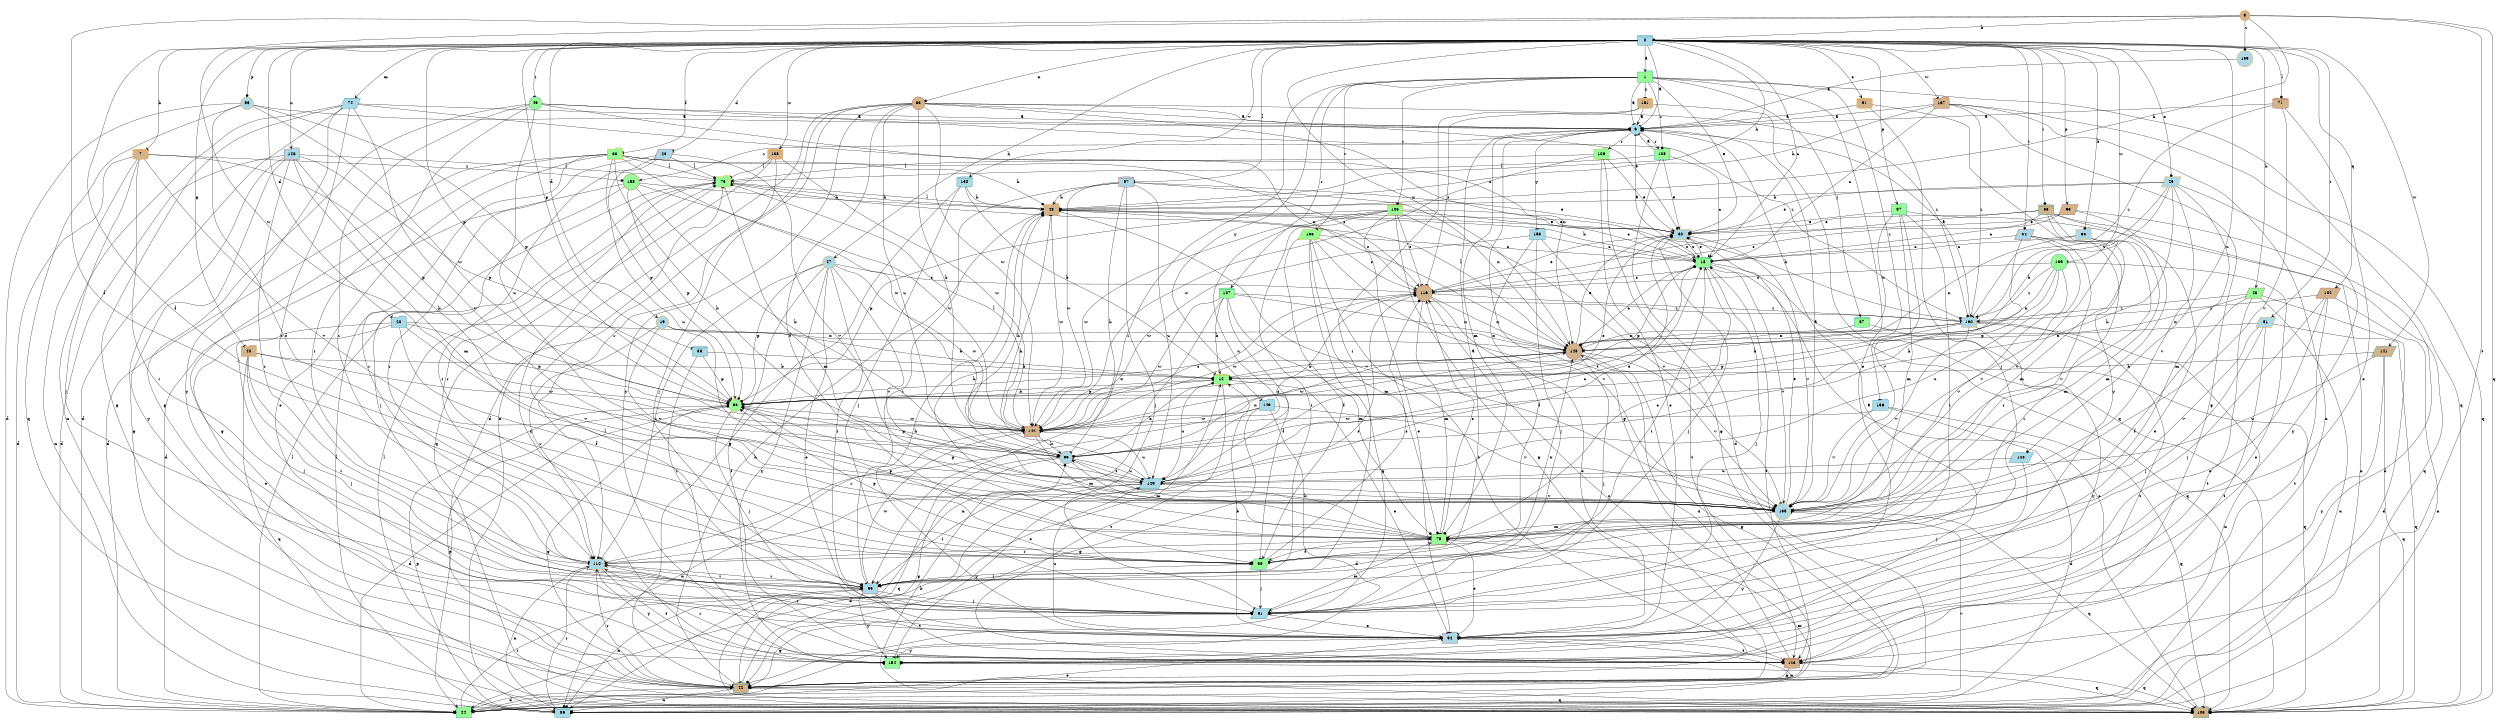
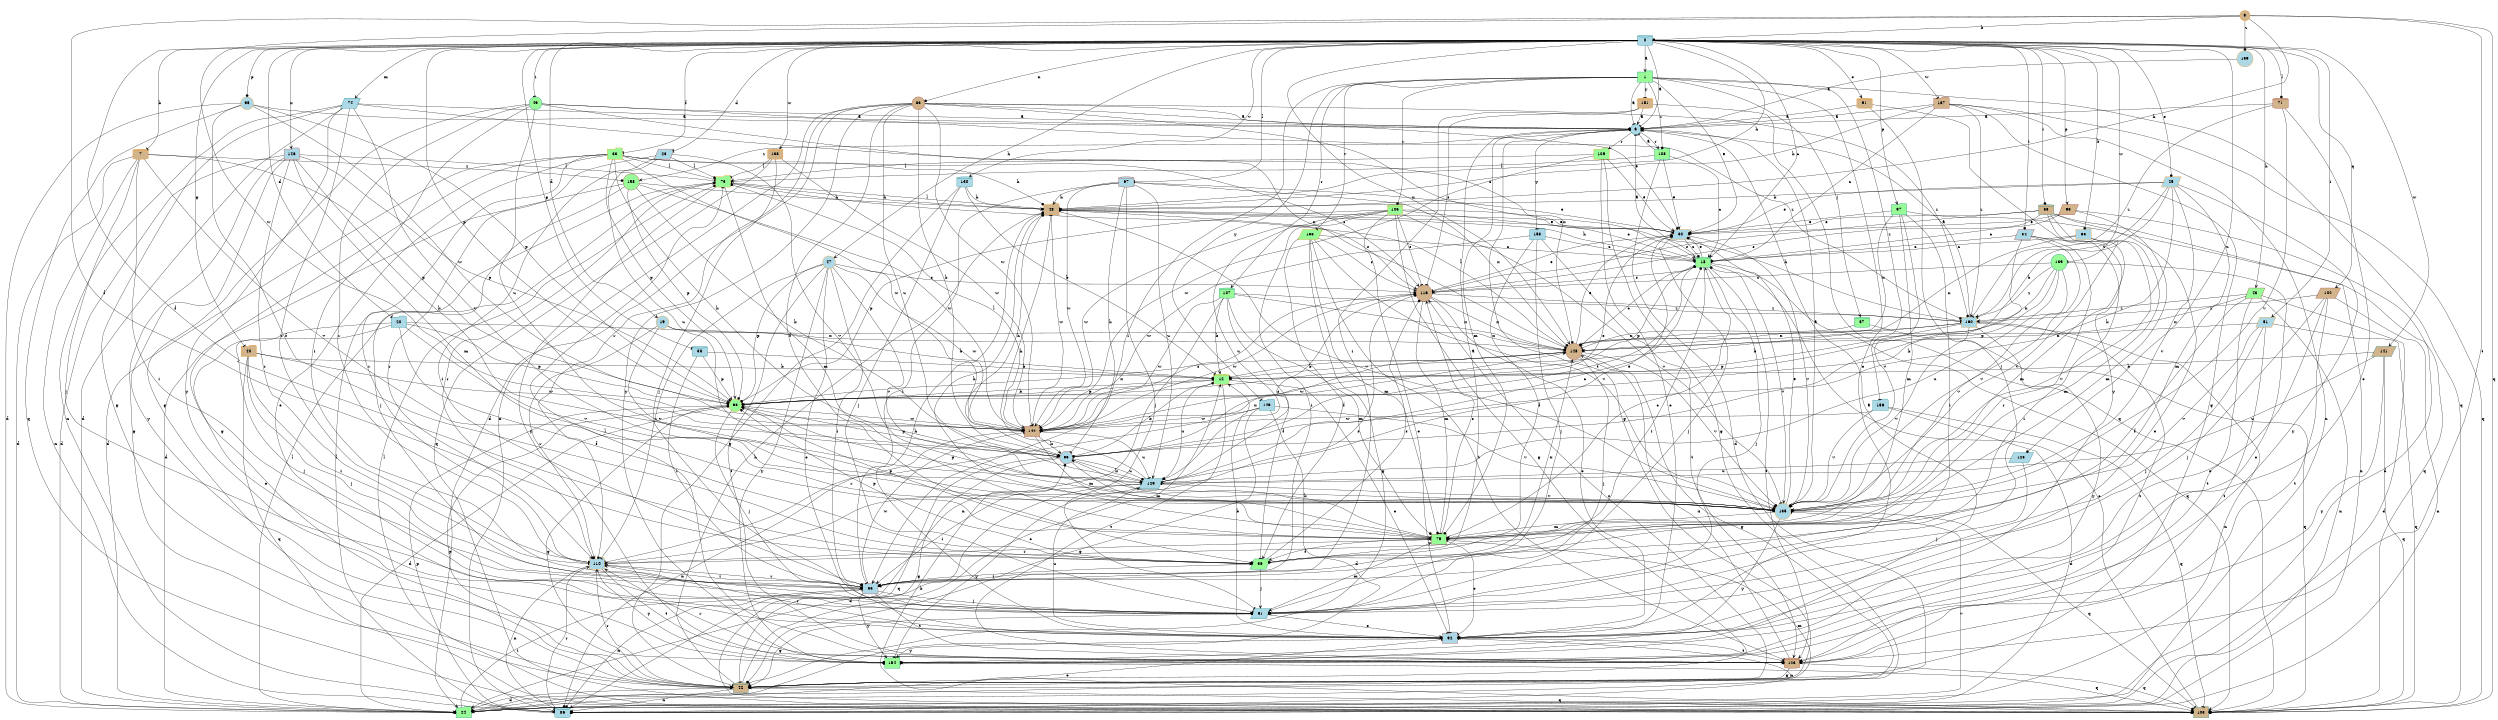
(988, 259) -> (988, 259)
(1116, 471) -> (1116, 471)
